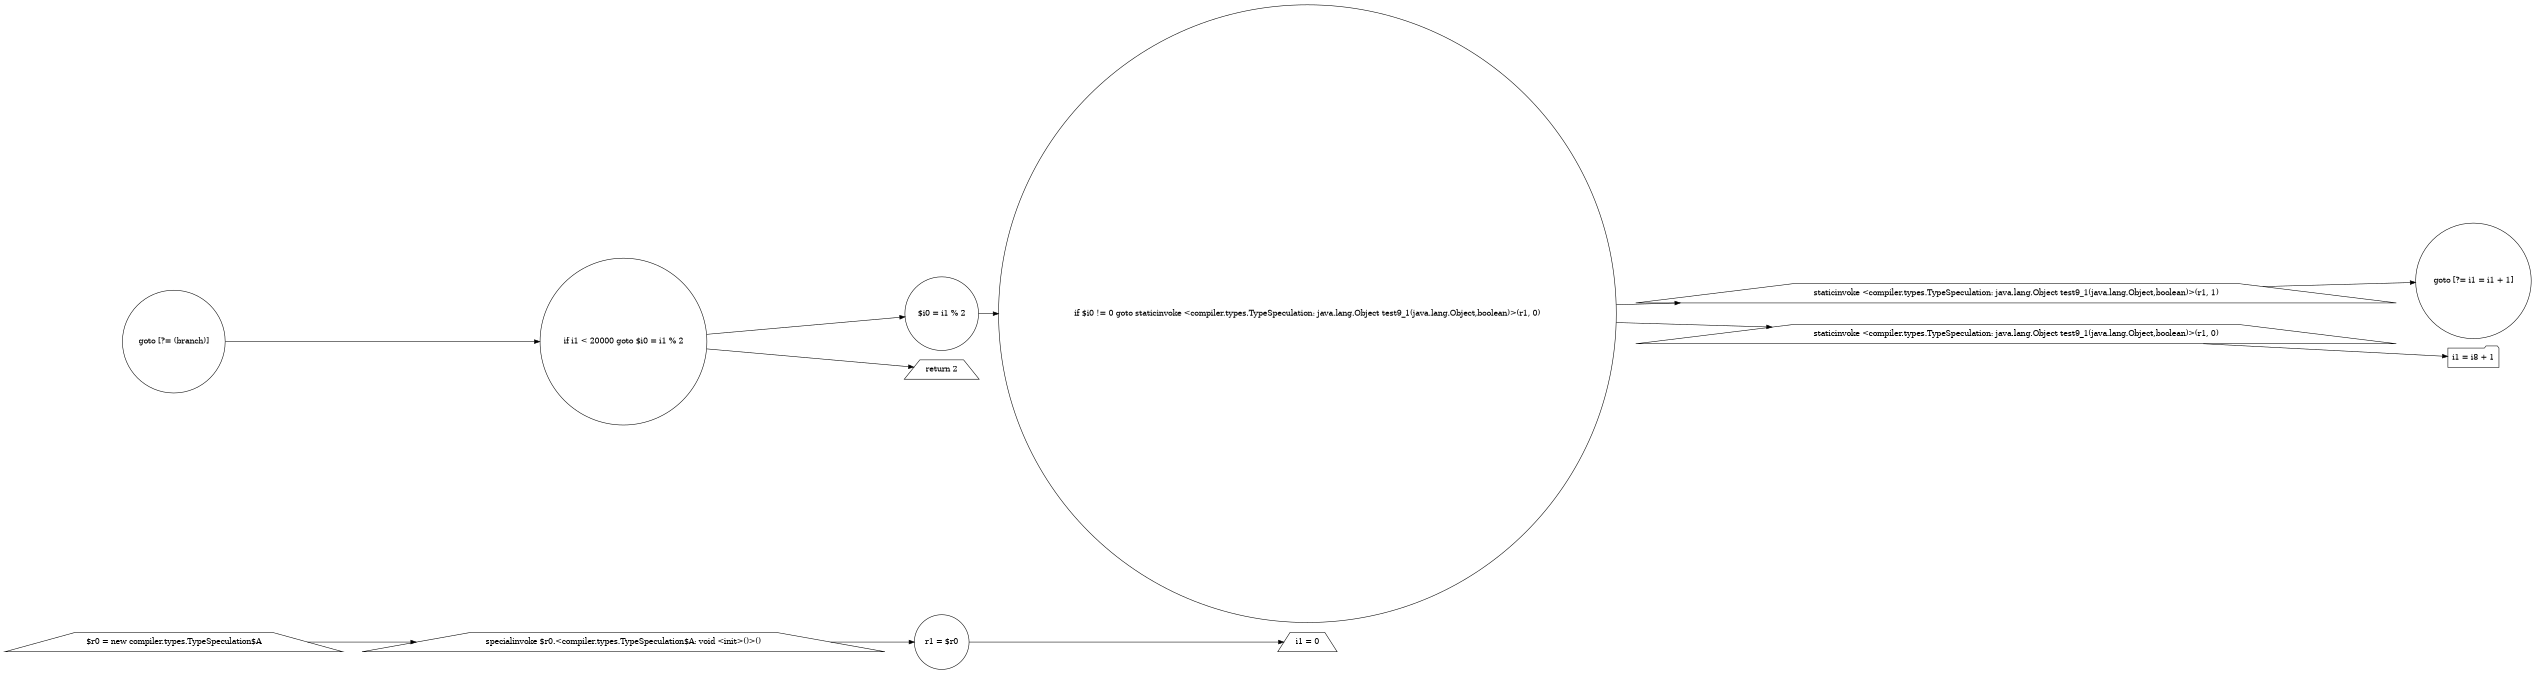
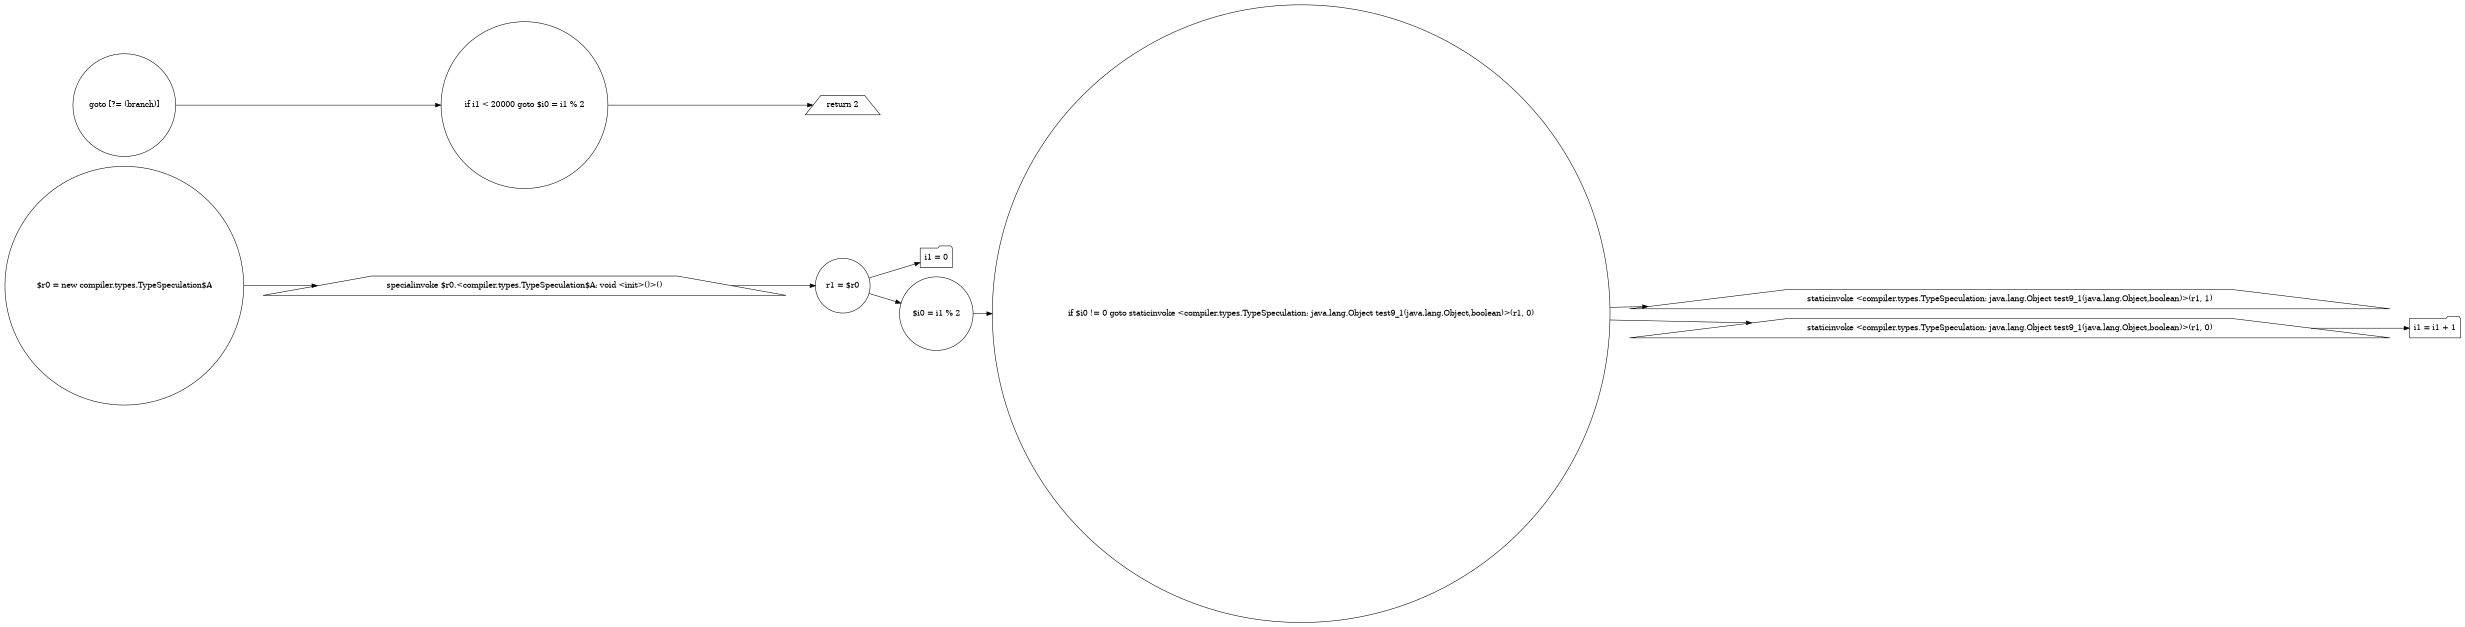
(2473, 281) -> none
(803, 326) -> (882, 298)
(2473, 358) -> (2435, 328)
(174, 642) -> (124, 286)
(1307, 642) -> (936, 258)
